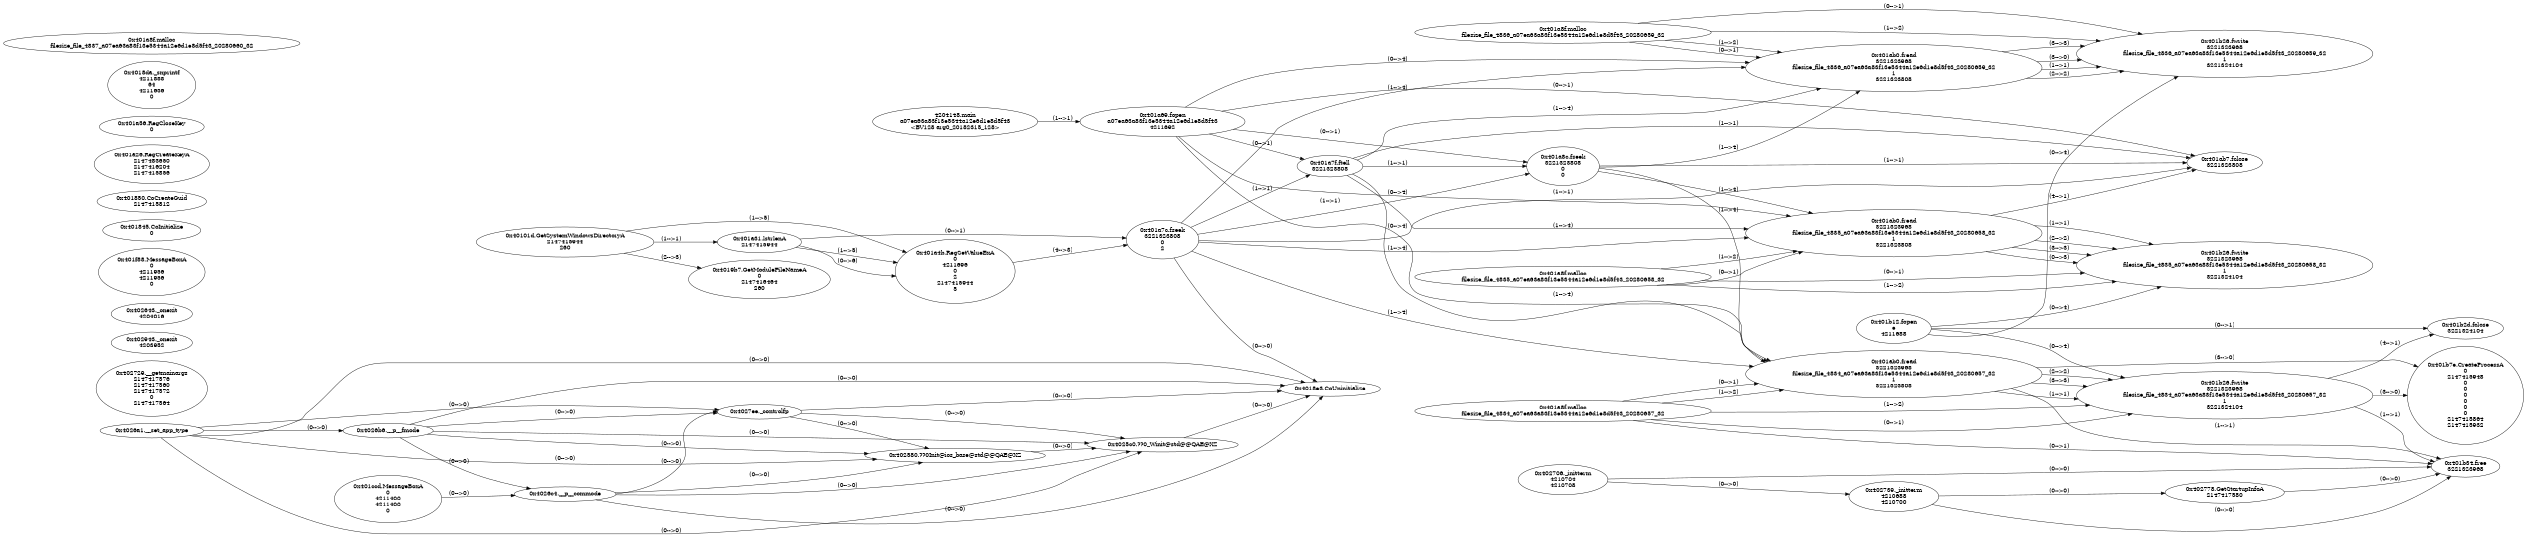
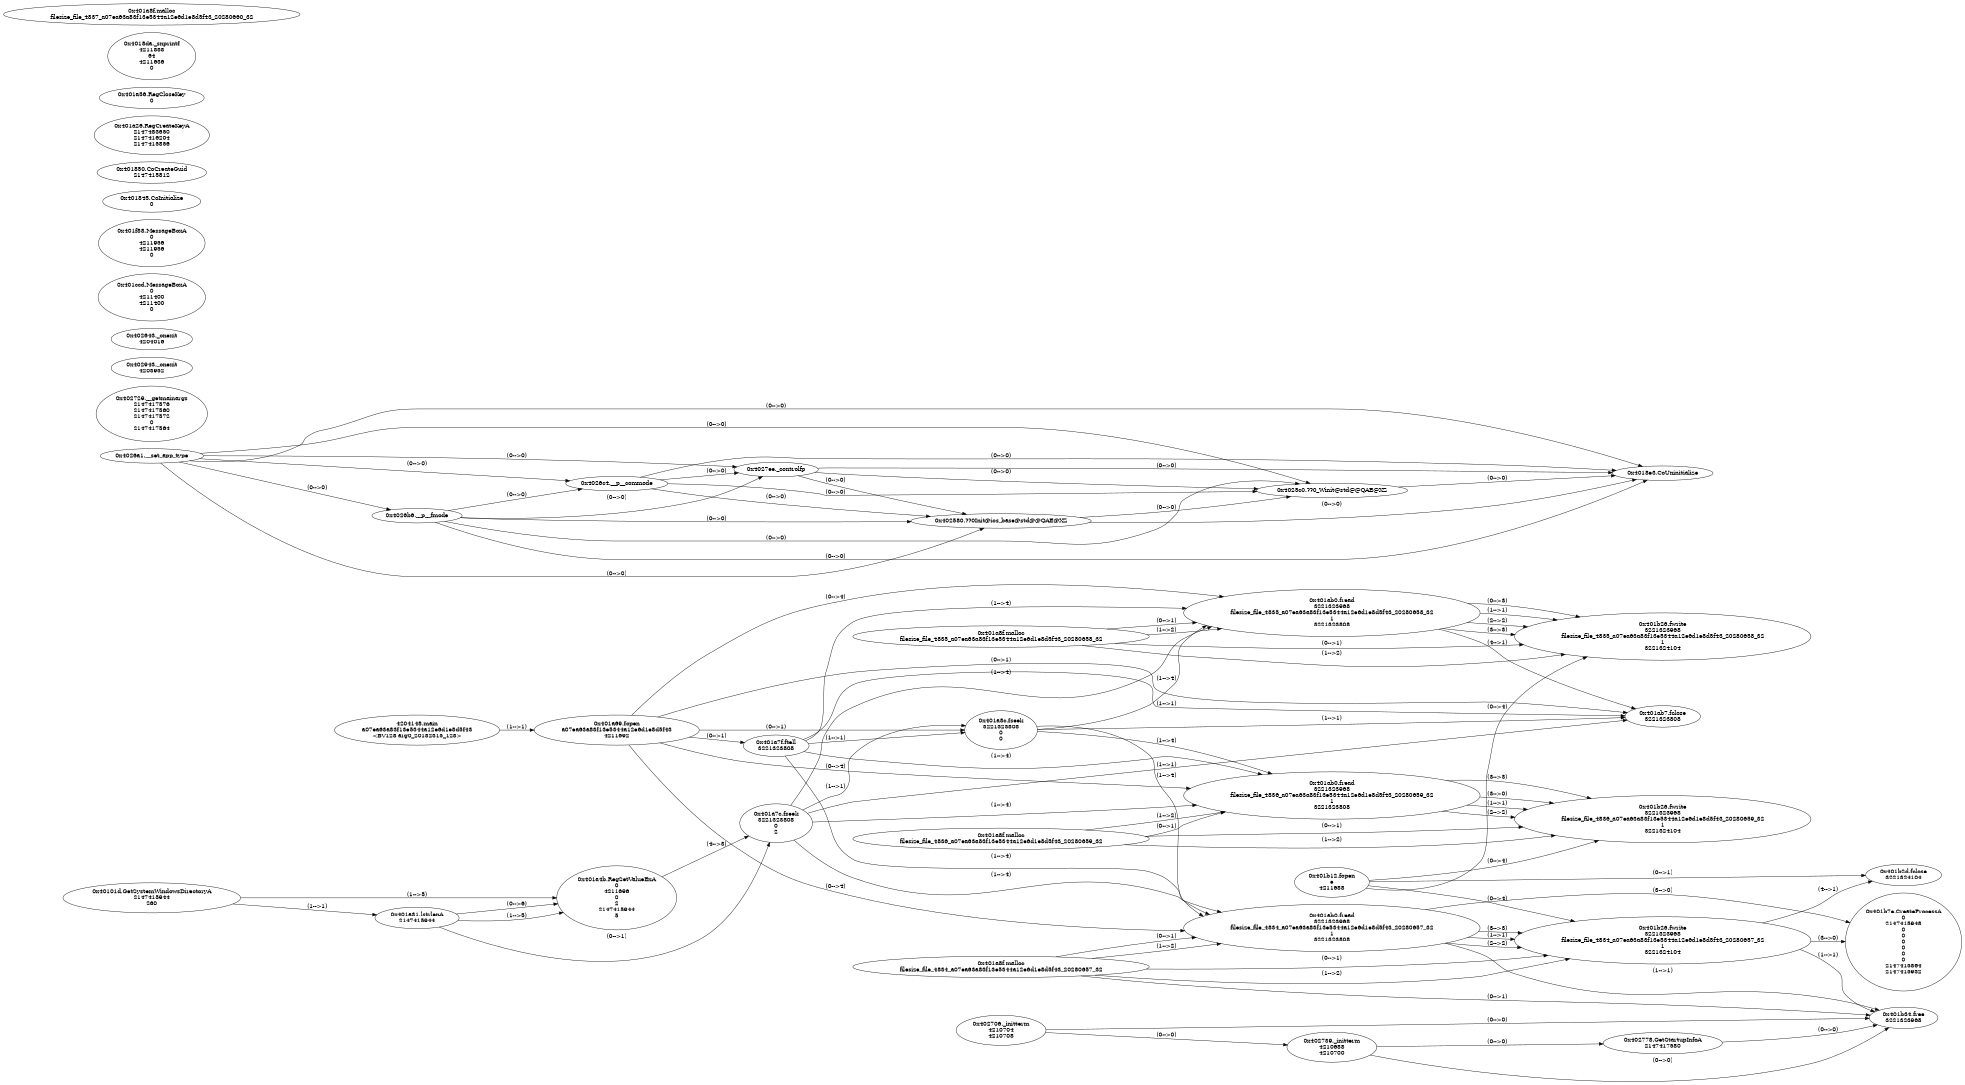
(1246, 203) -> none
(759, 279) -> none
(1233, 332) -> (1362, 517)
(476, 497) -> (383, 470)
